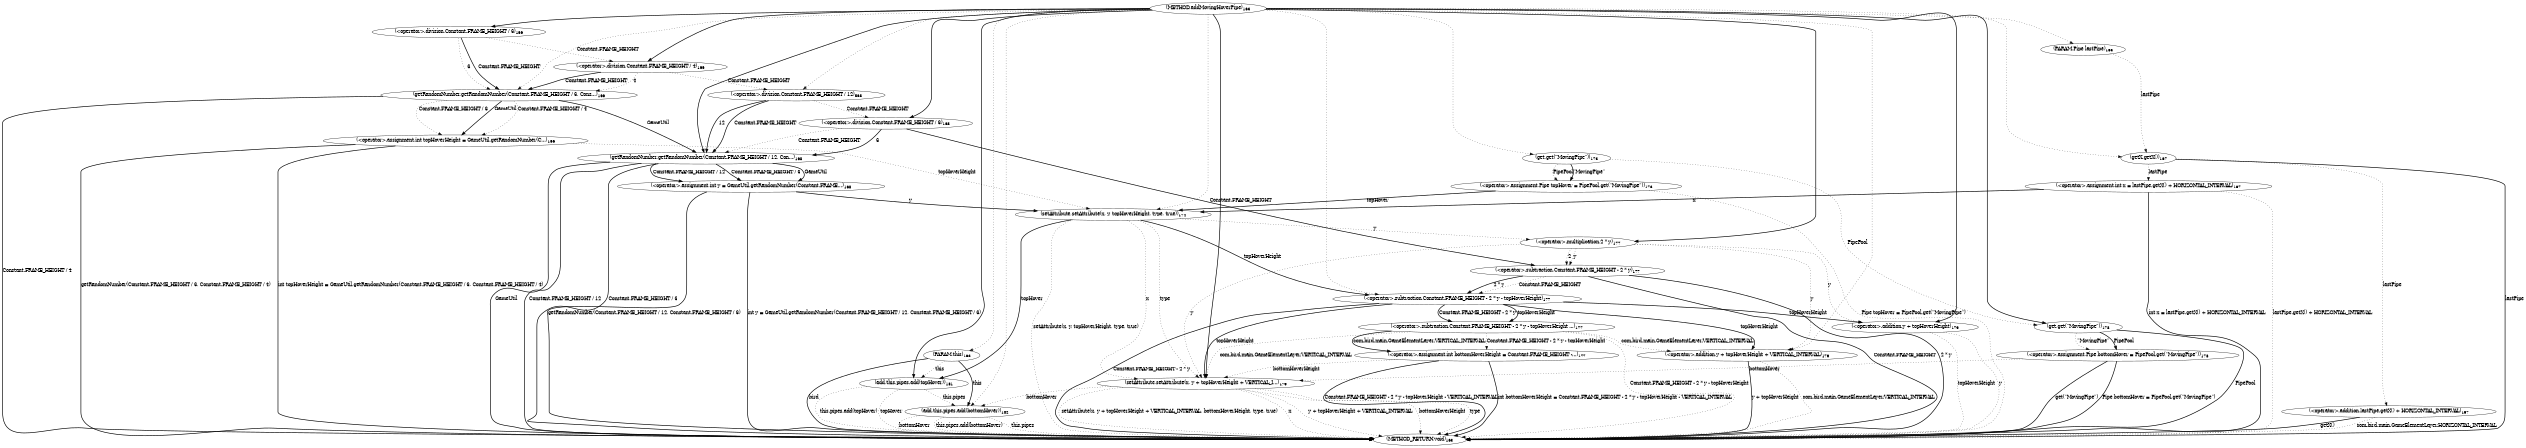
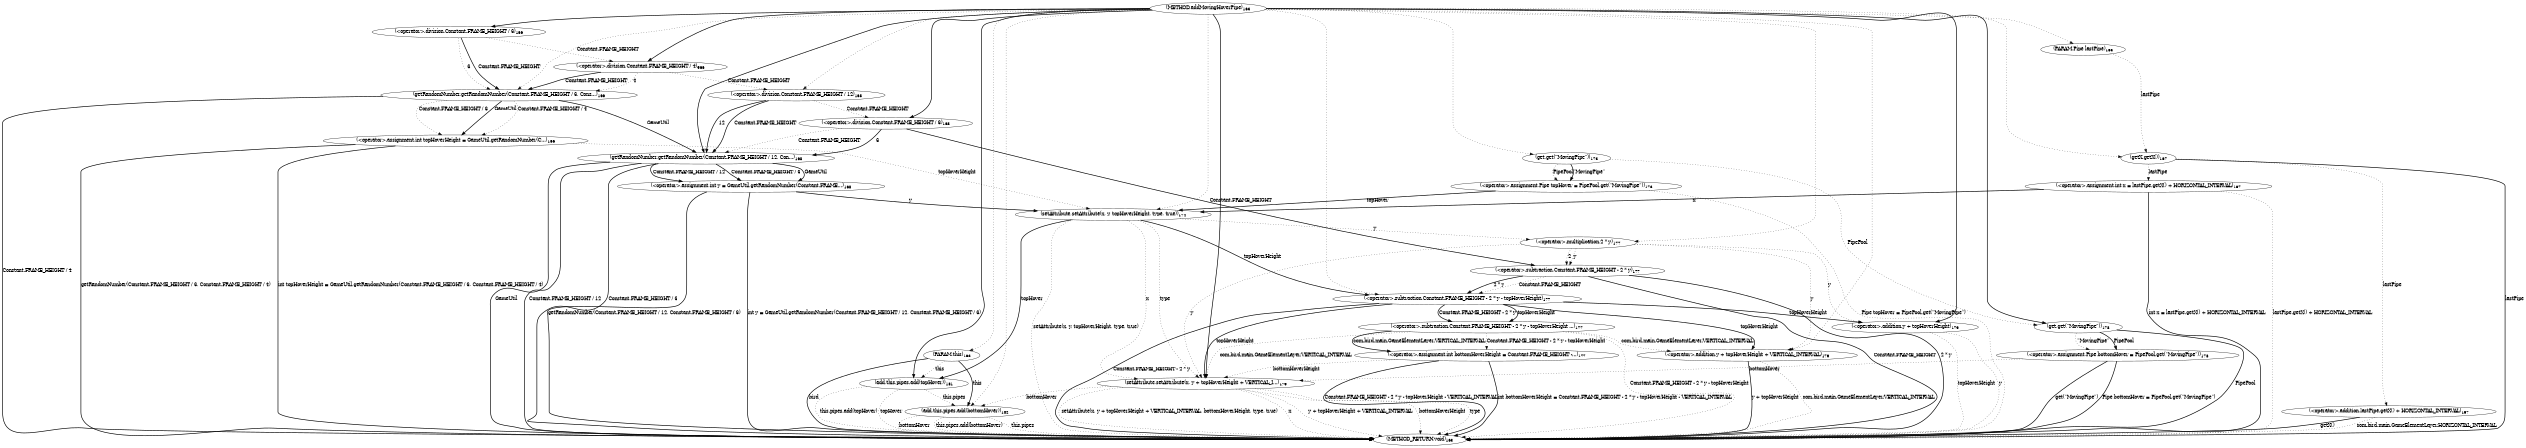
(1724, 21) -> (1724, 21)
(701, 67) -> (701, 67)
(858, 95) -> (858, 95)
